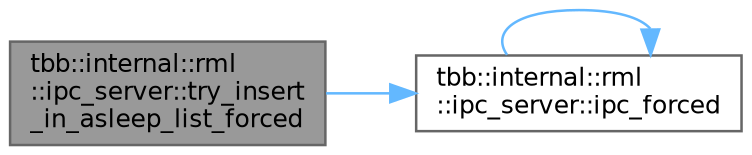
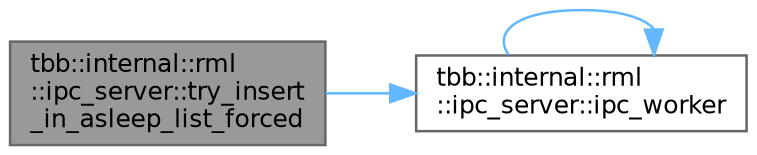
(579, 93) -> (581, 93)
